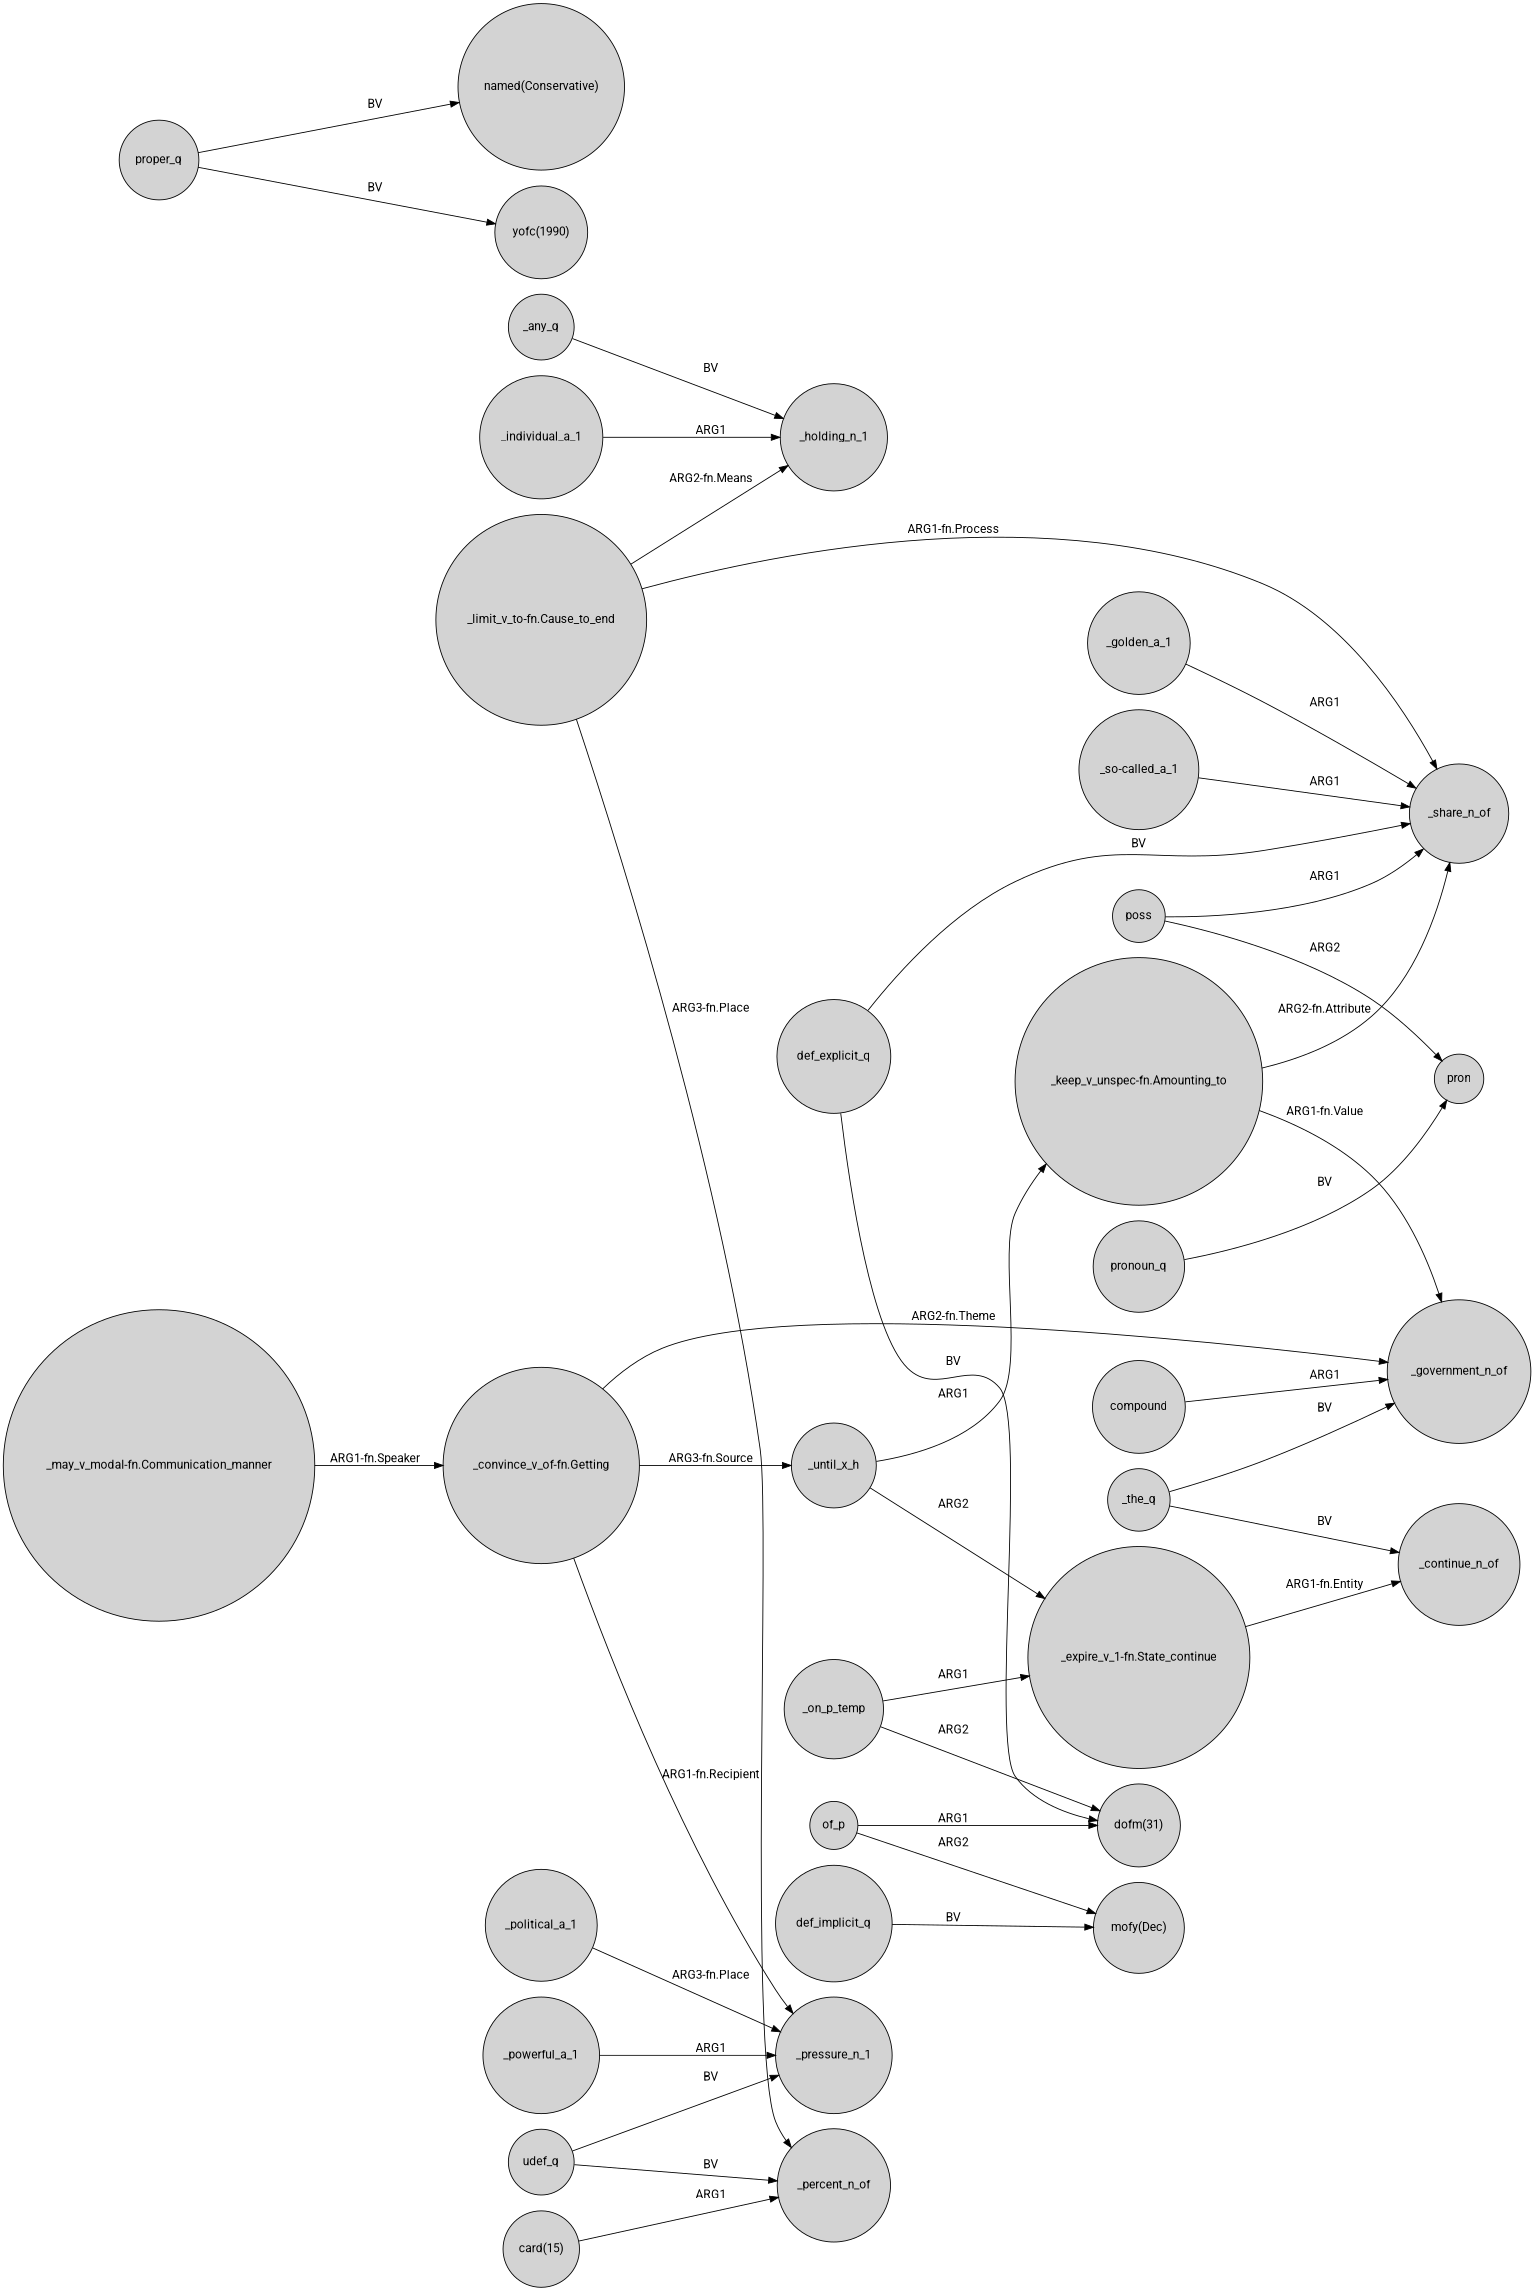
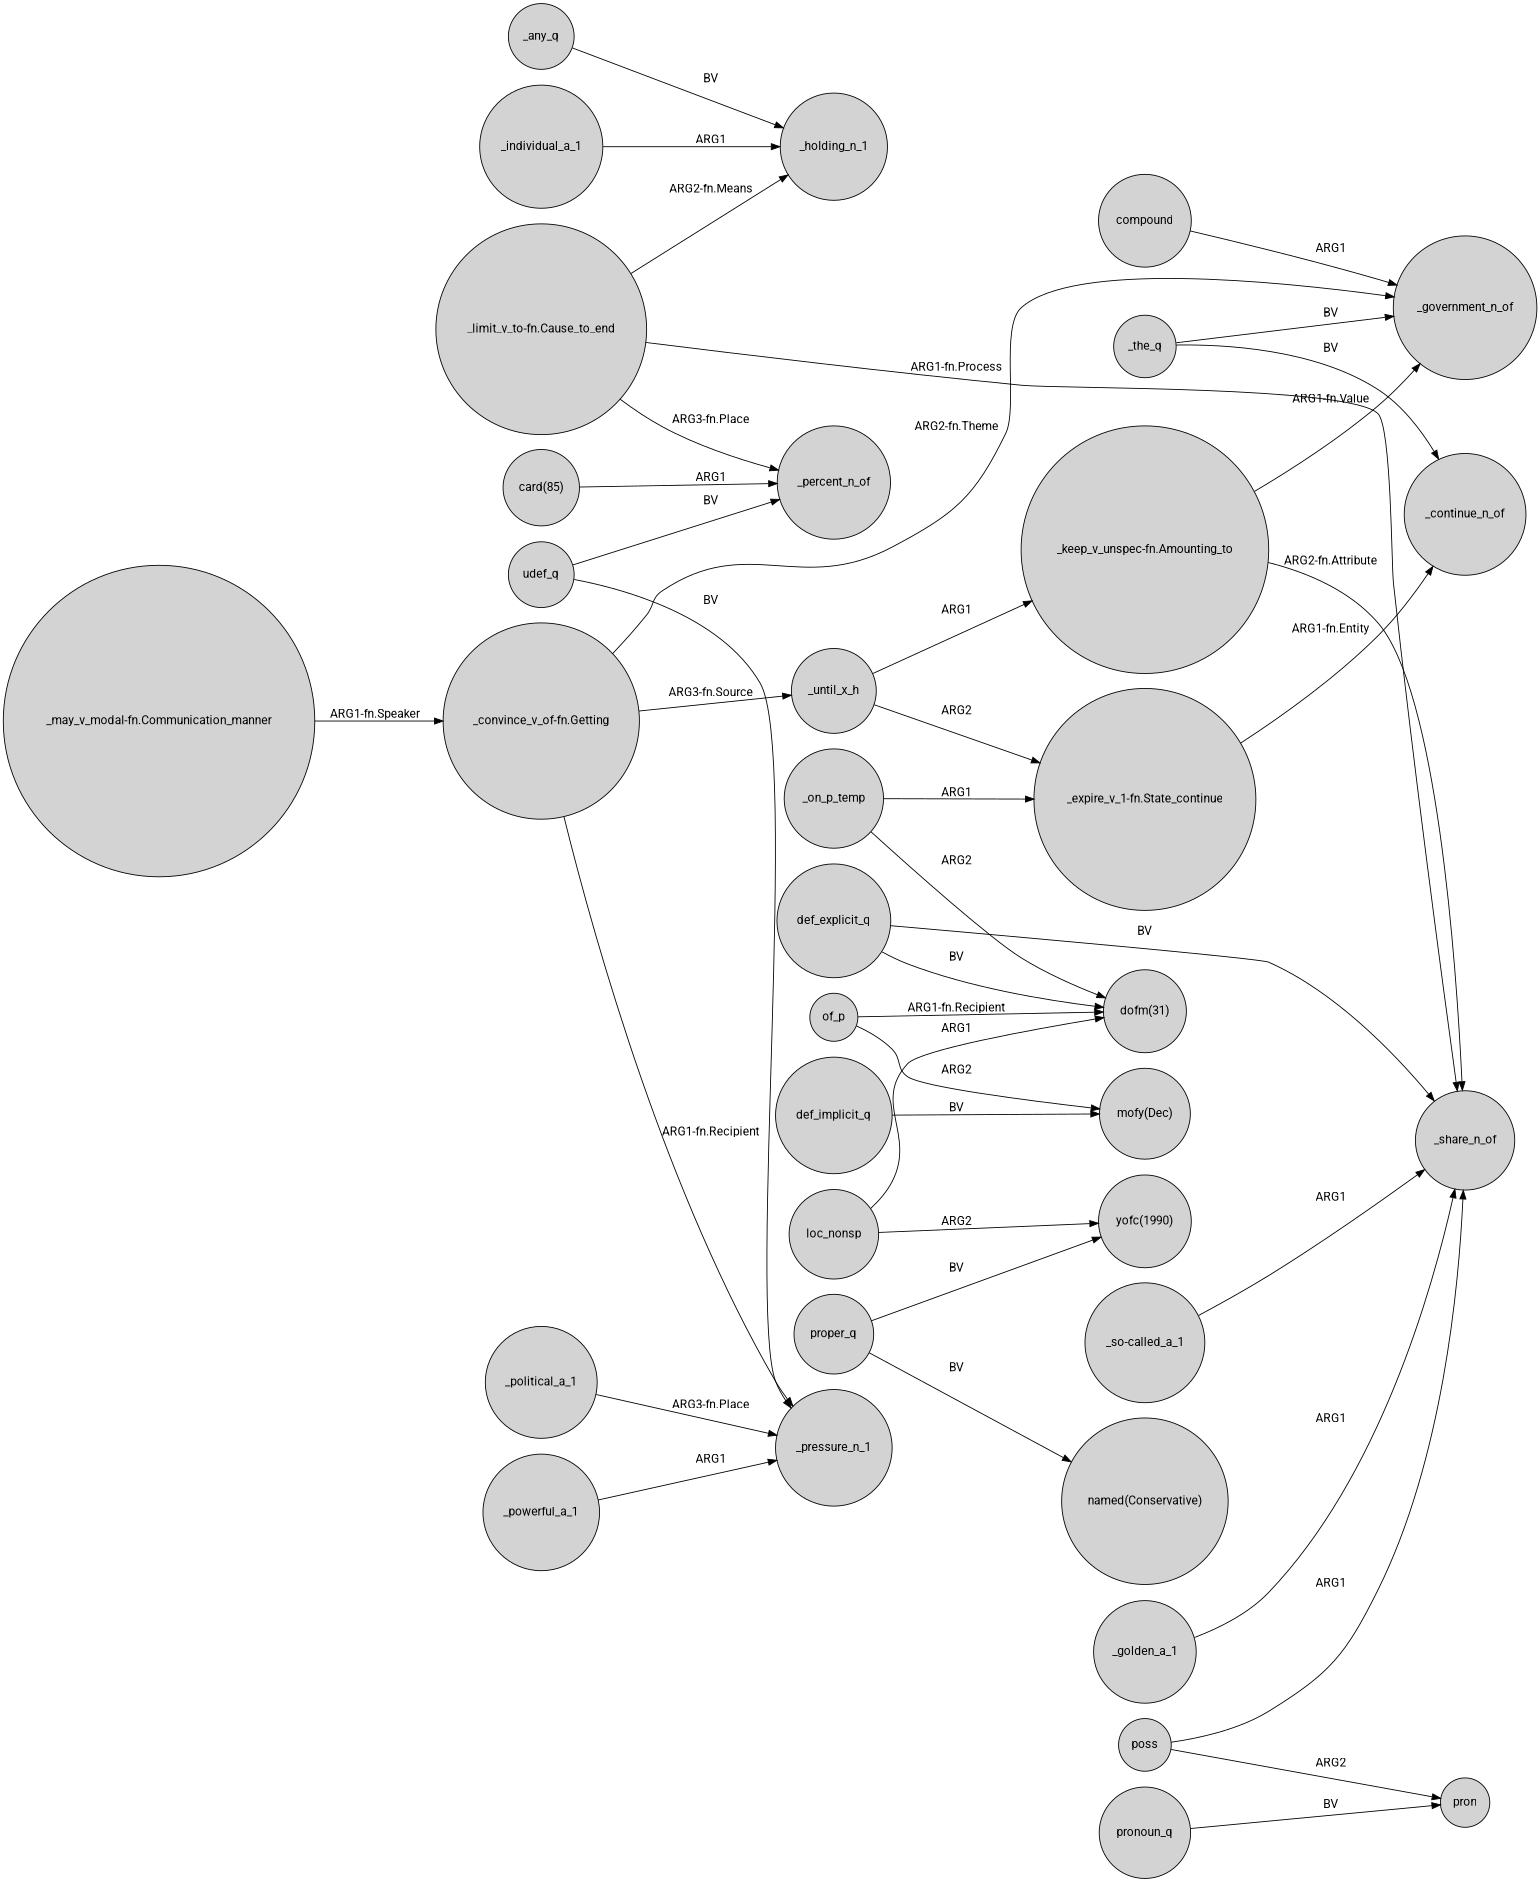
none -> (834, 1234)
(954, 1819) -> (957, 1008)
(541, 2249) -> (541, 488)
